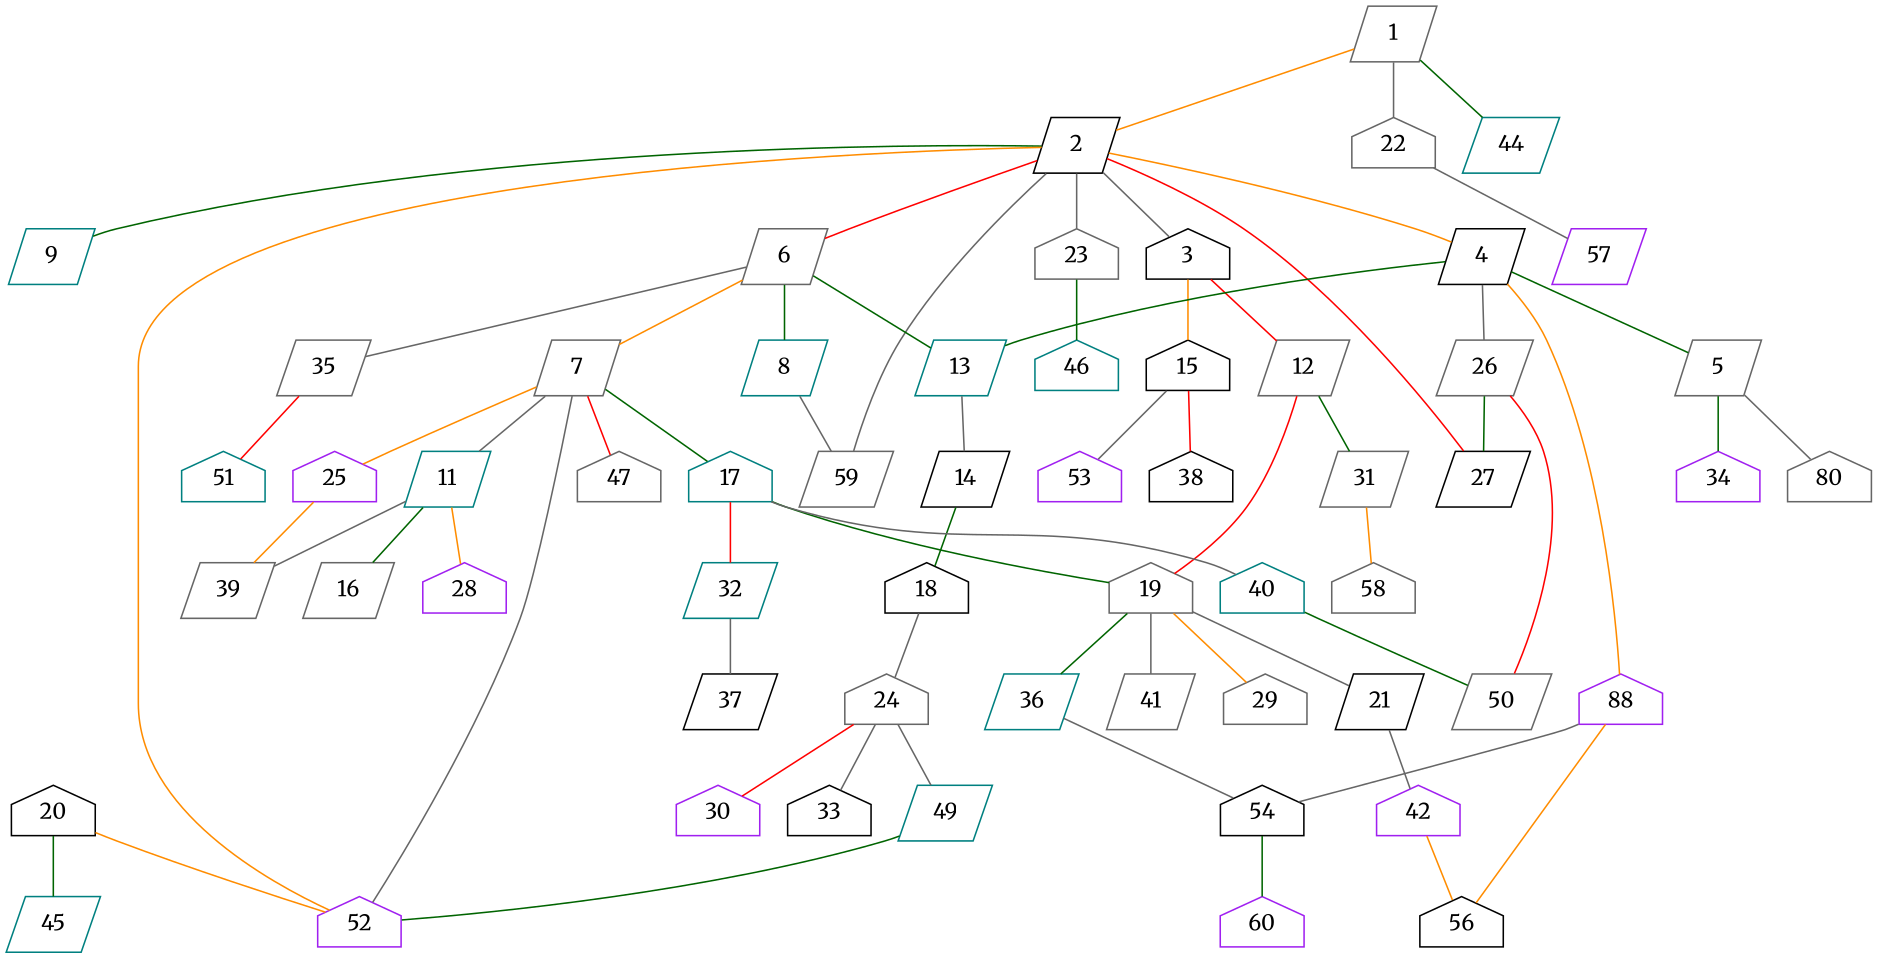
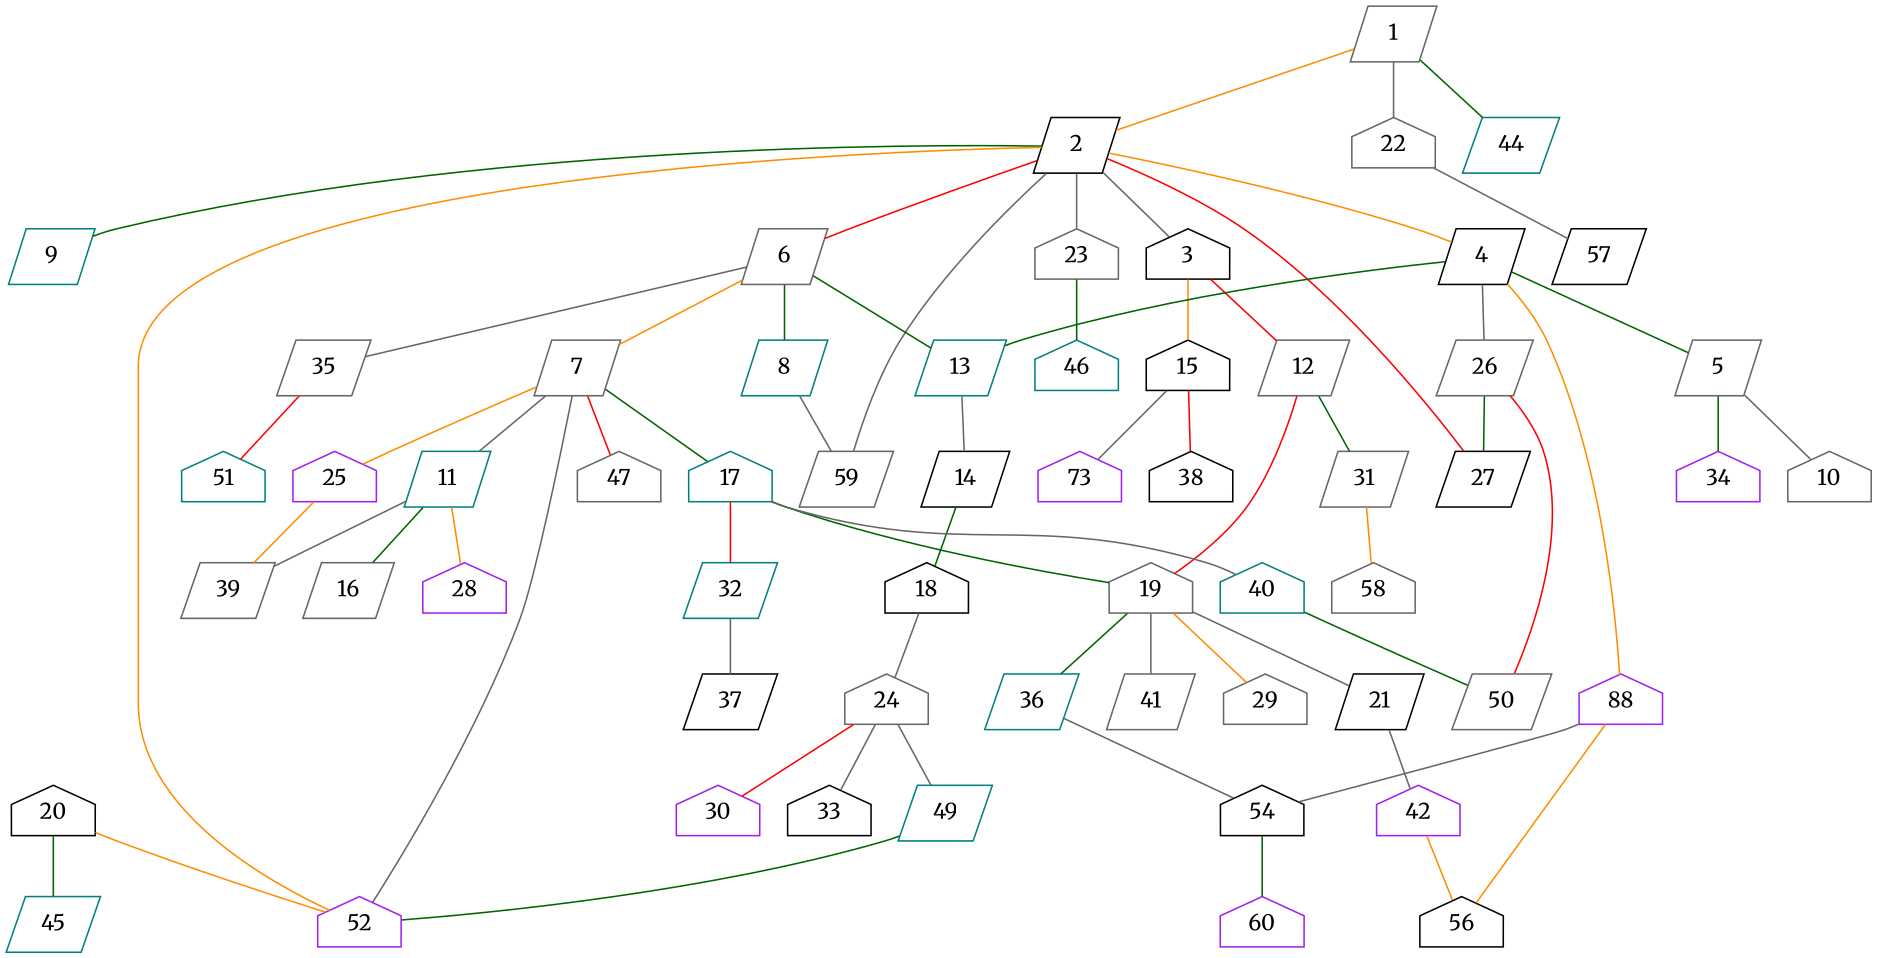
(1599, 257) -> (1599, 257)
(1080, 479) -> (1080, 479)
(1829, 479) -> (1829, 479)
